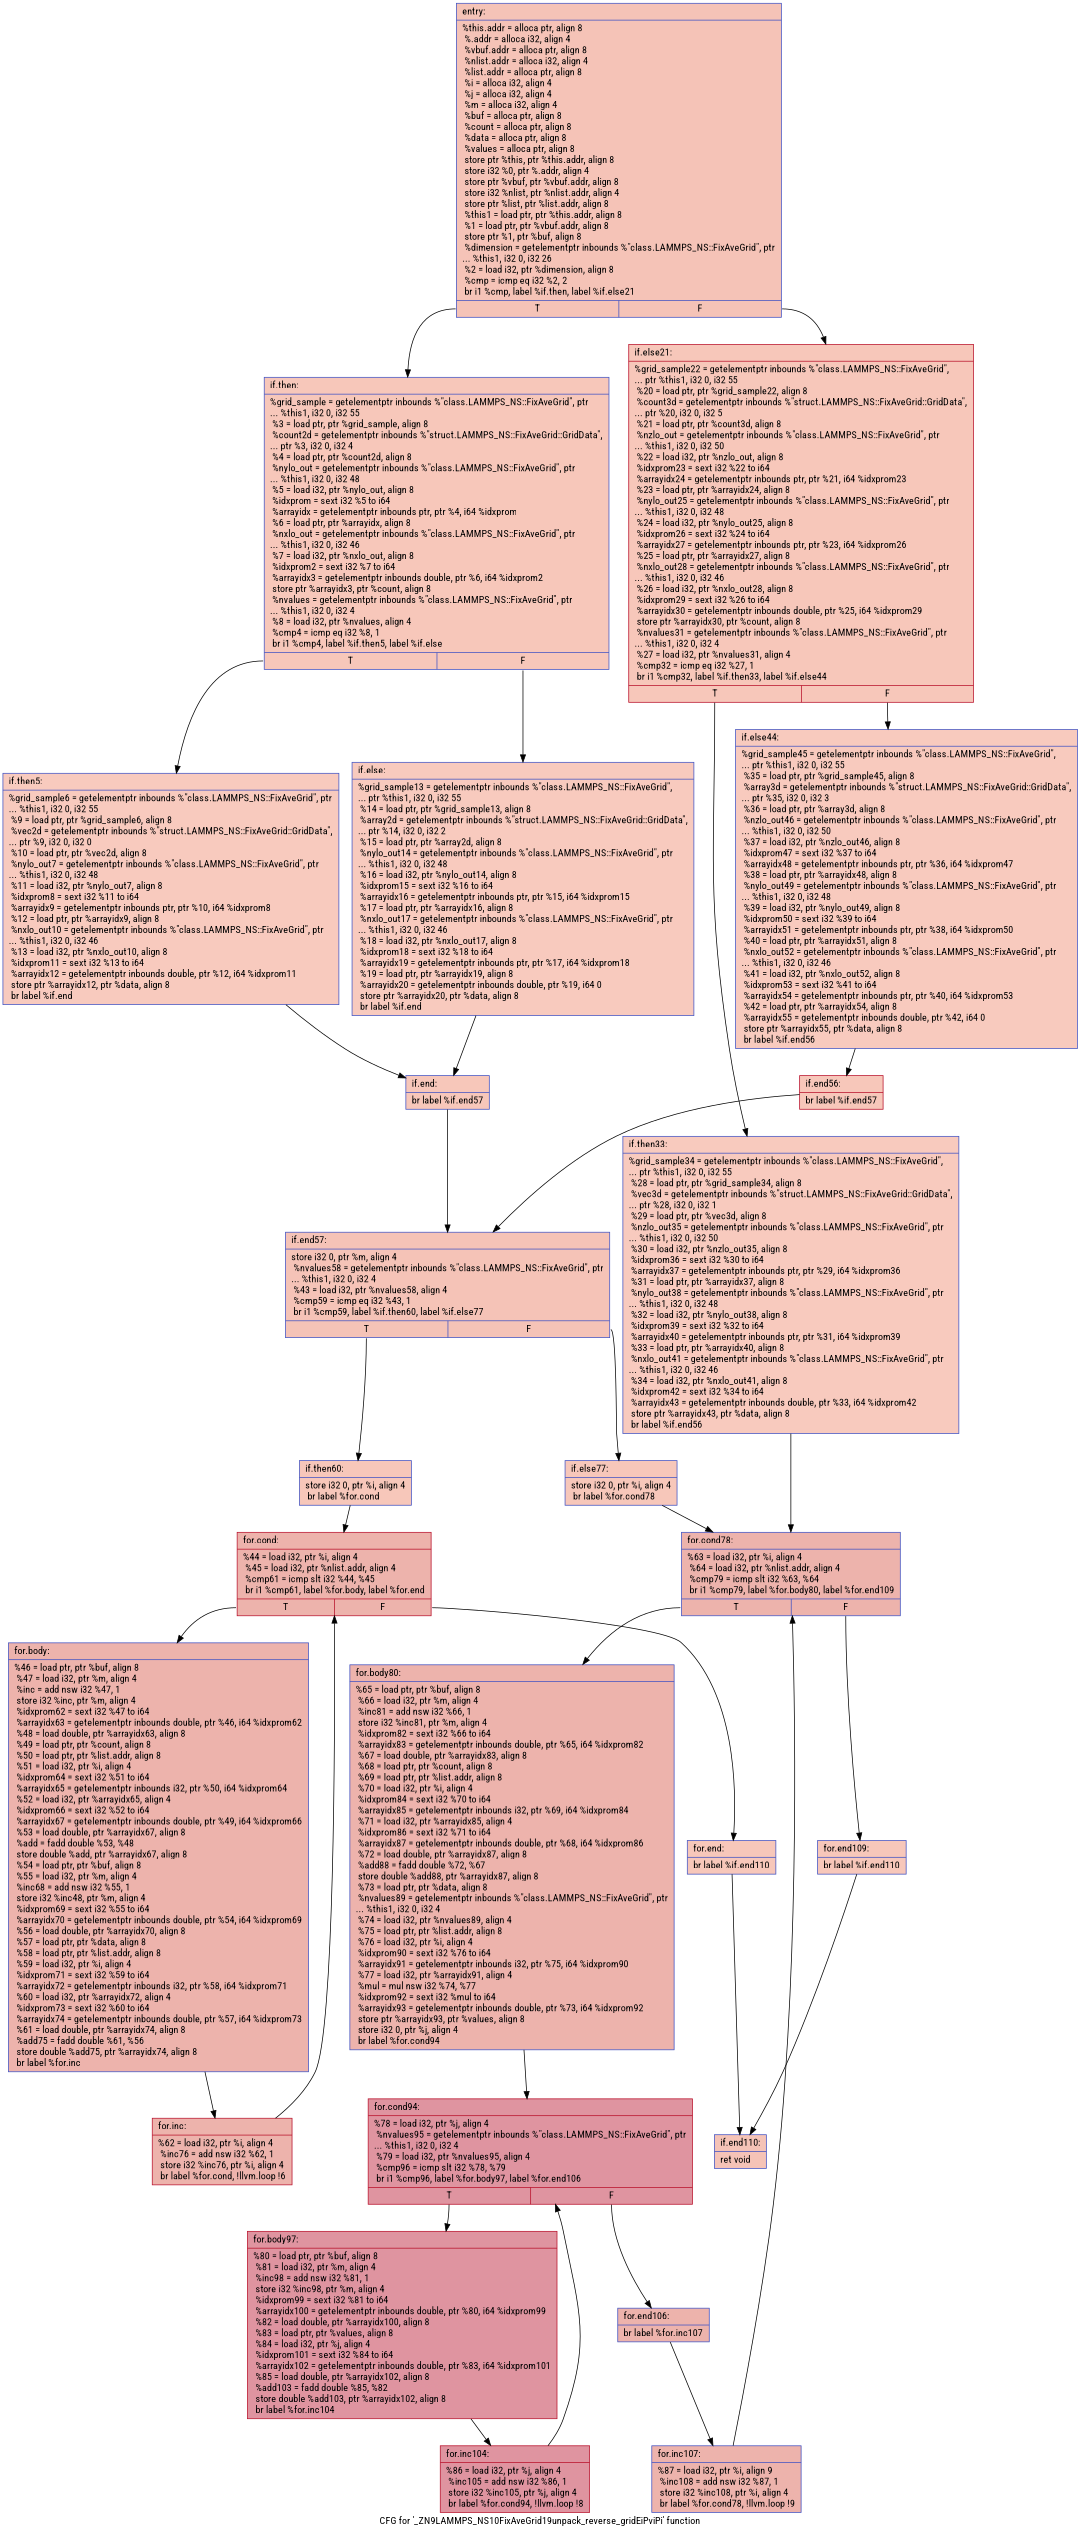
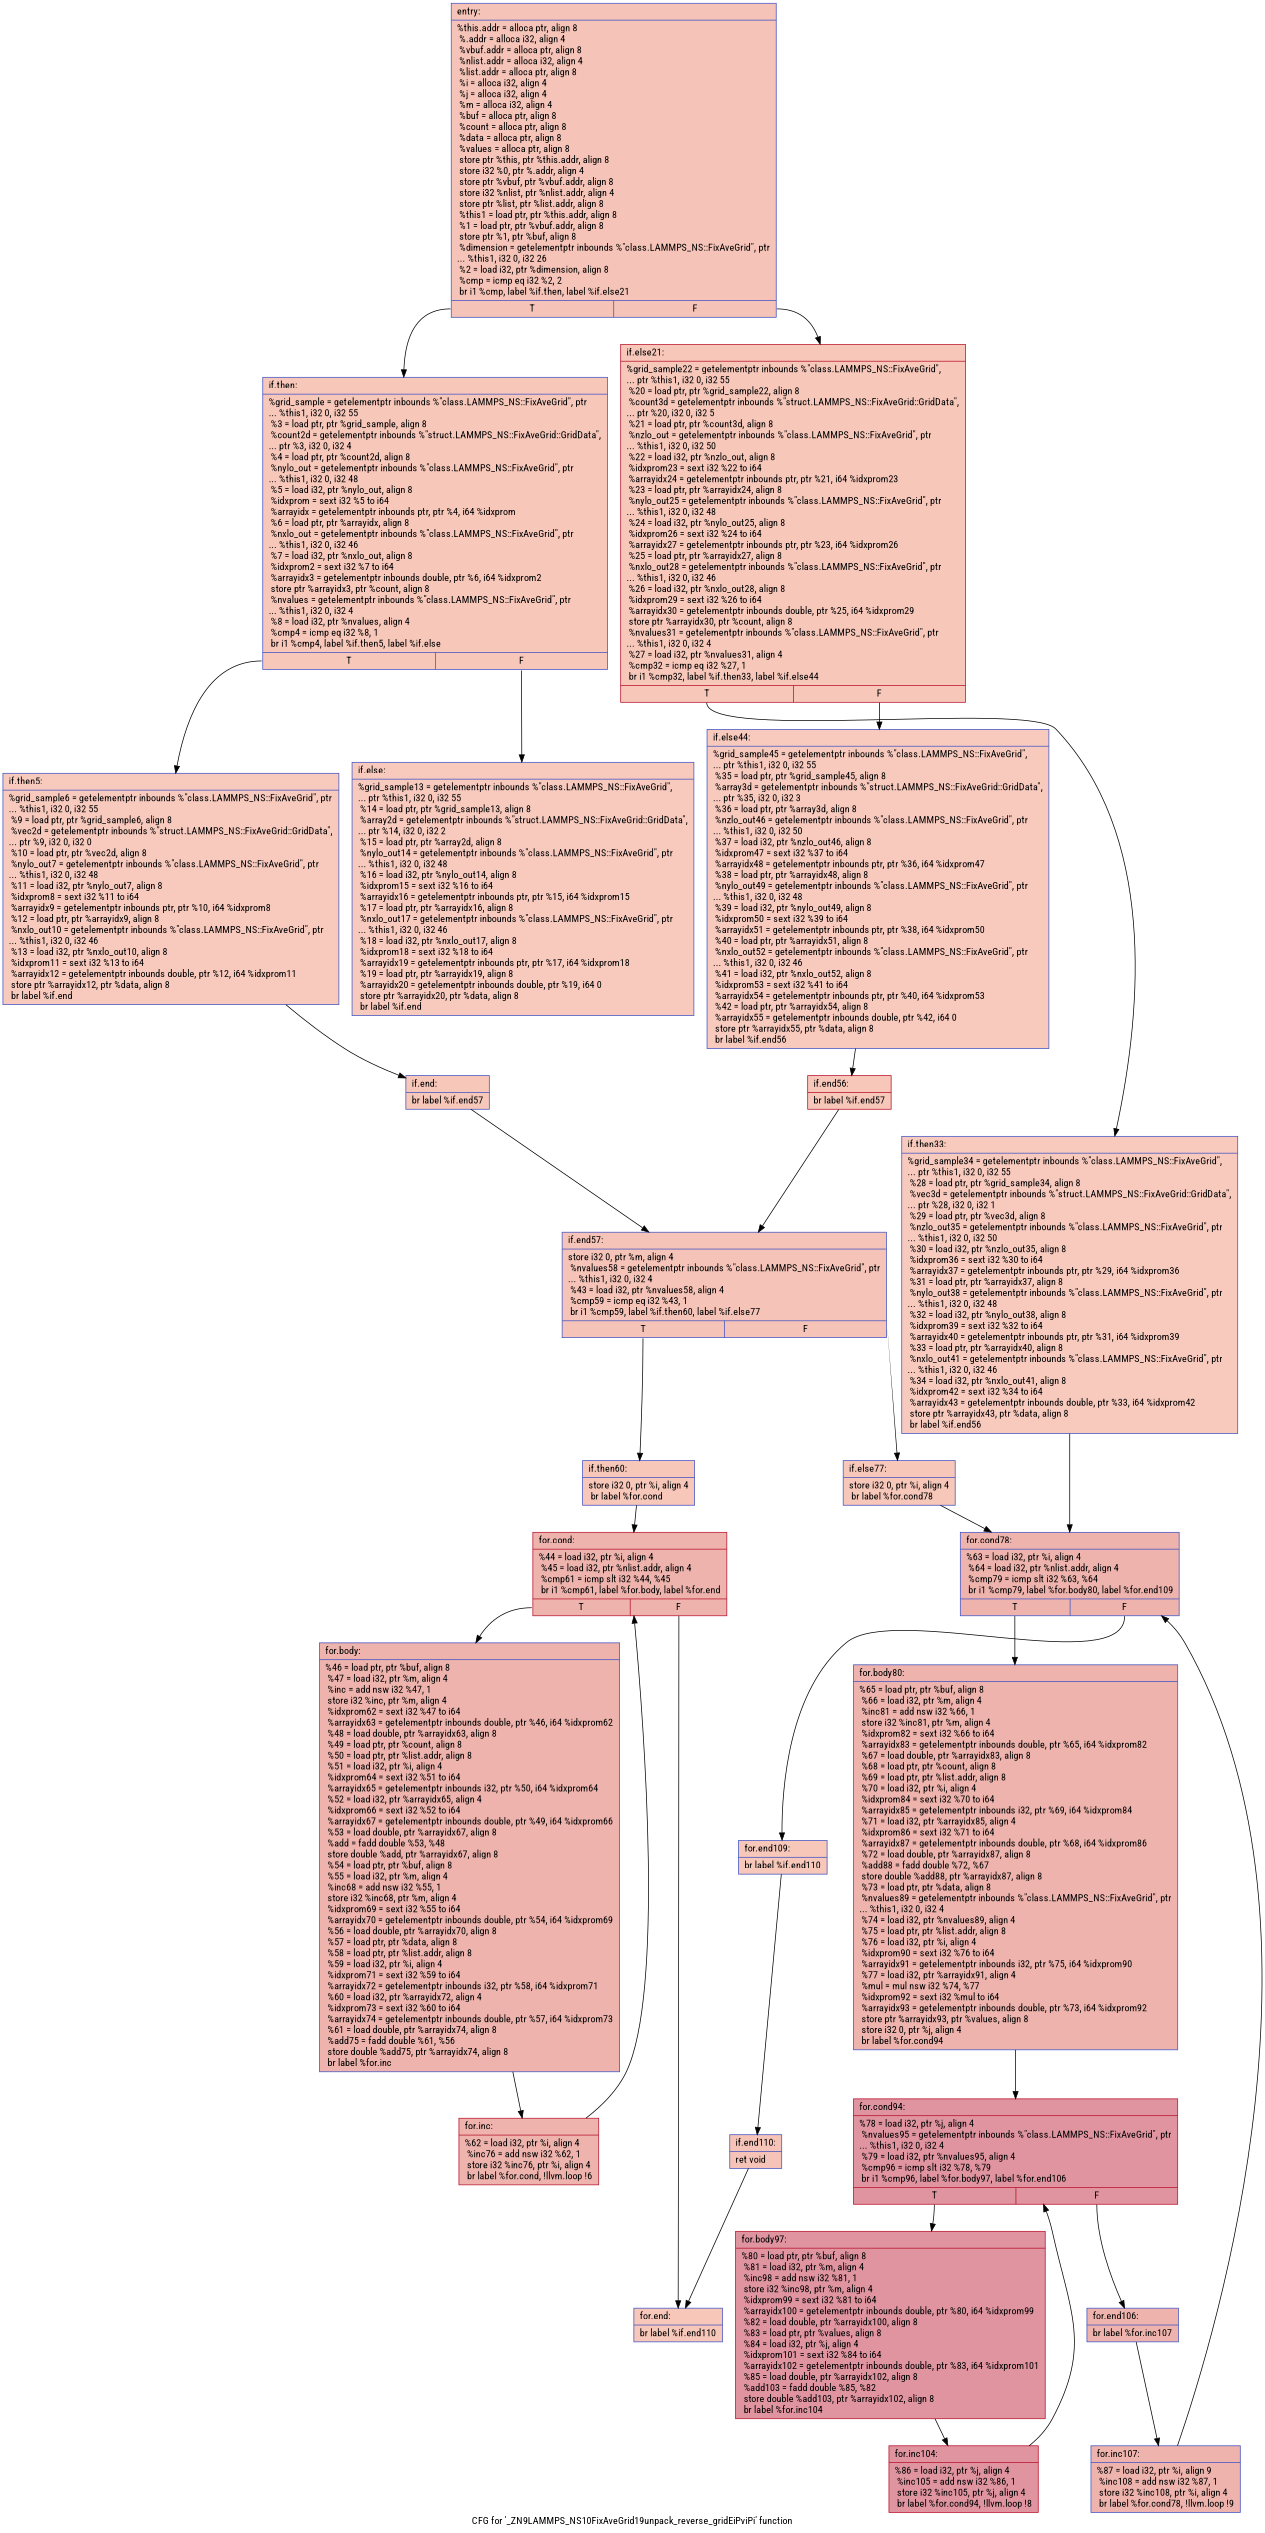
(466, 1042) -> none
(80, 1898) -> (391, 1898)
(736, 2001) -> (718, 2235)
